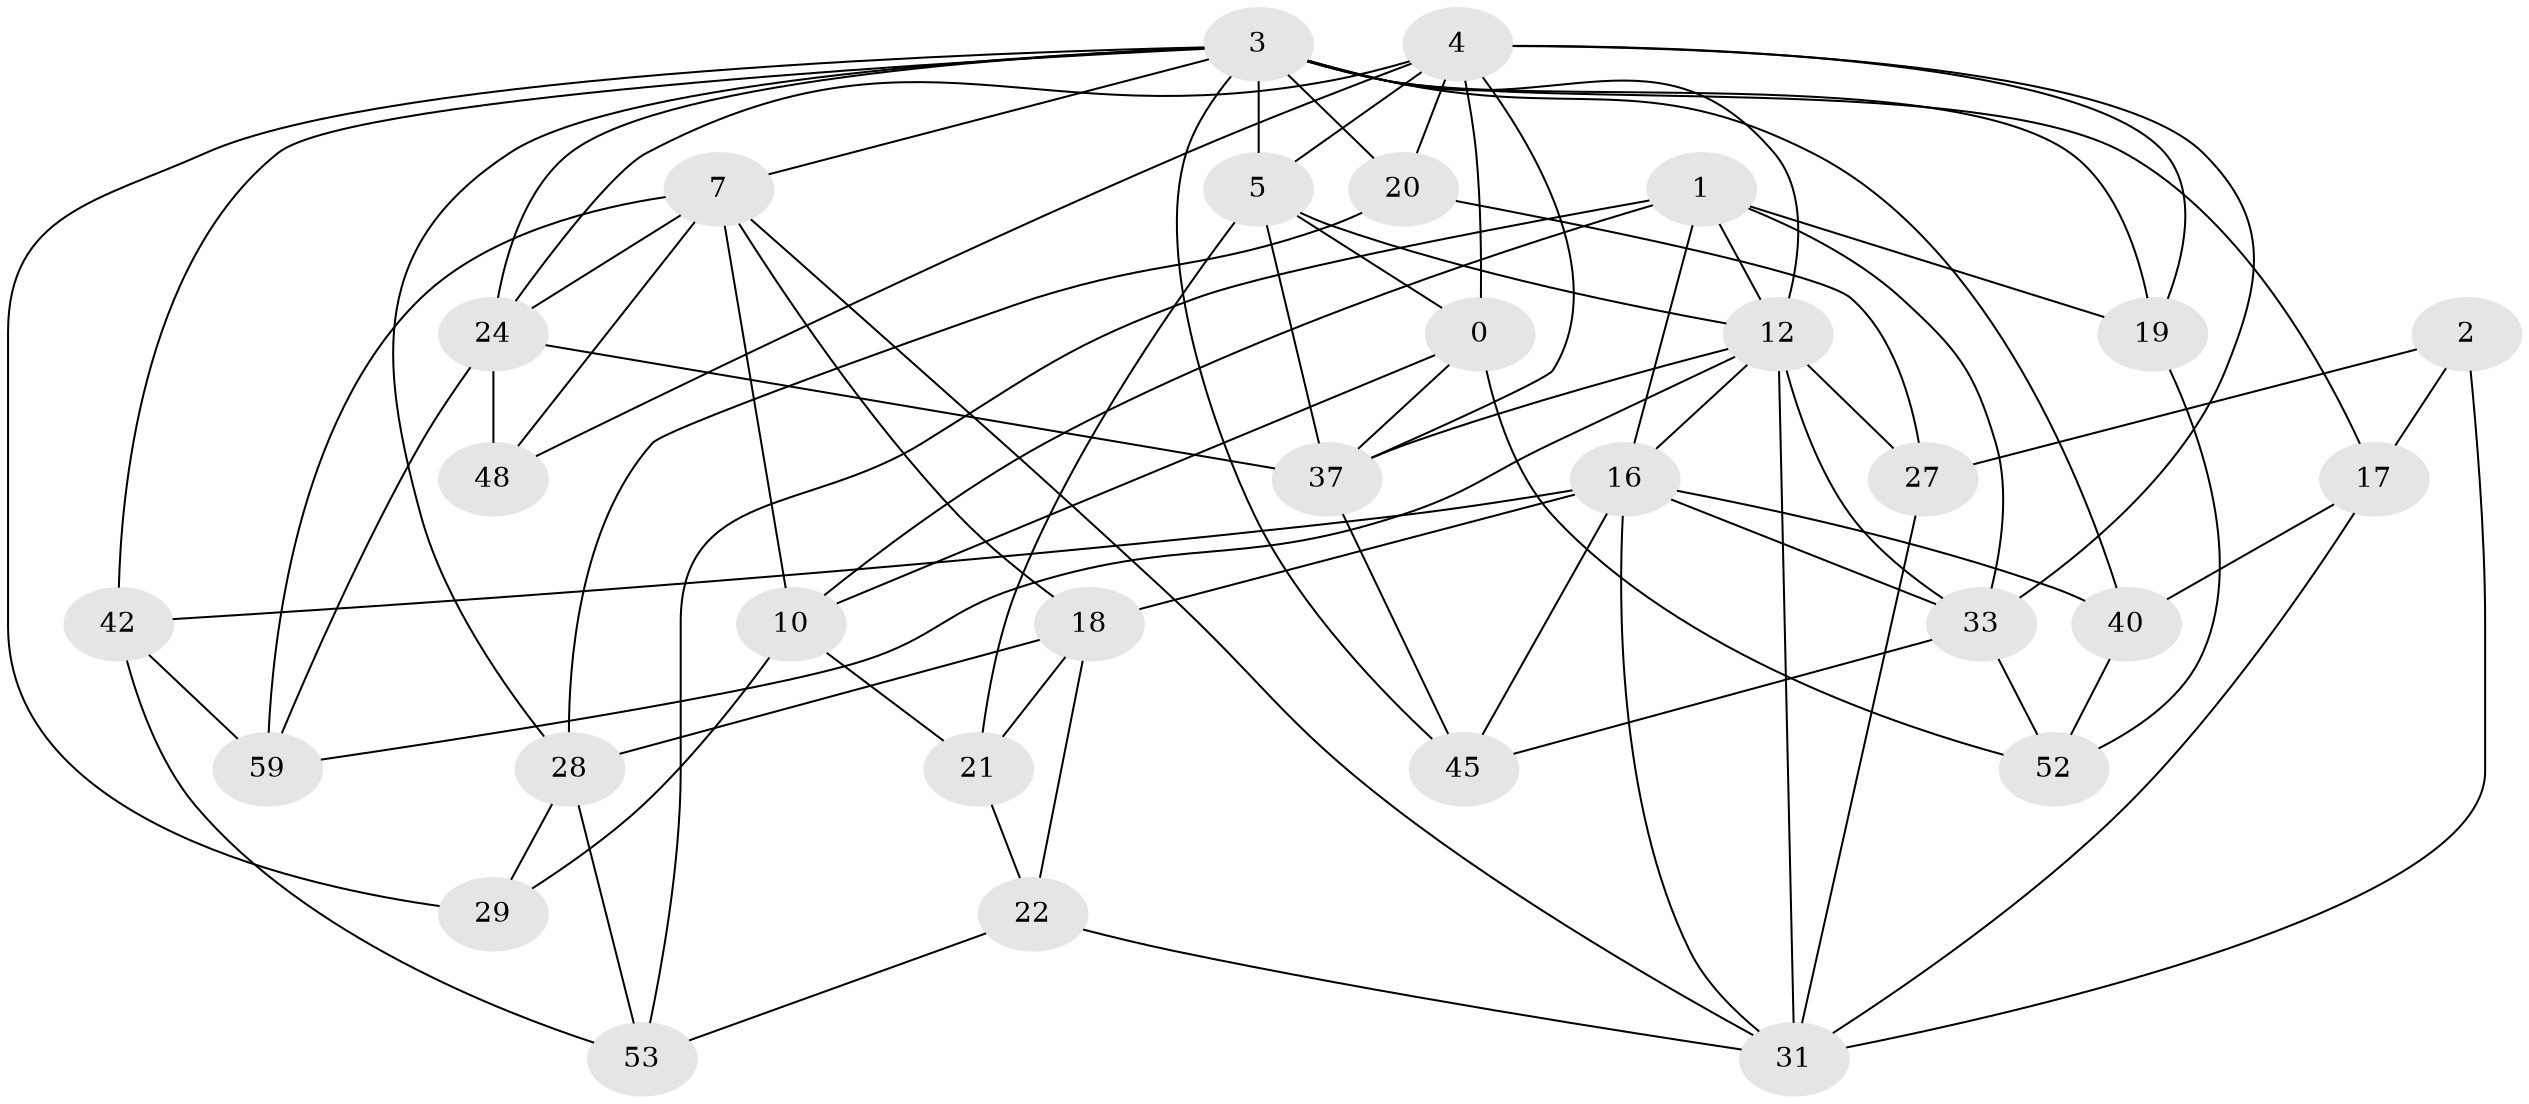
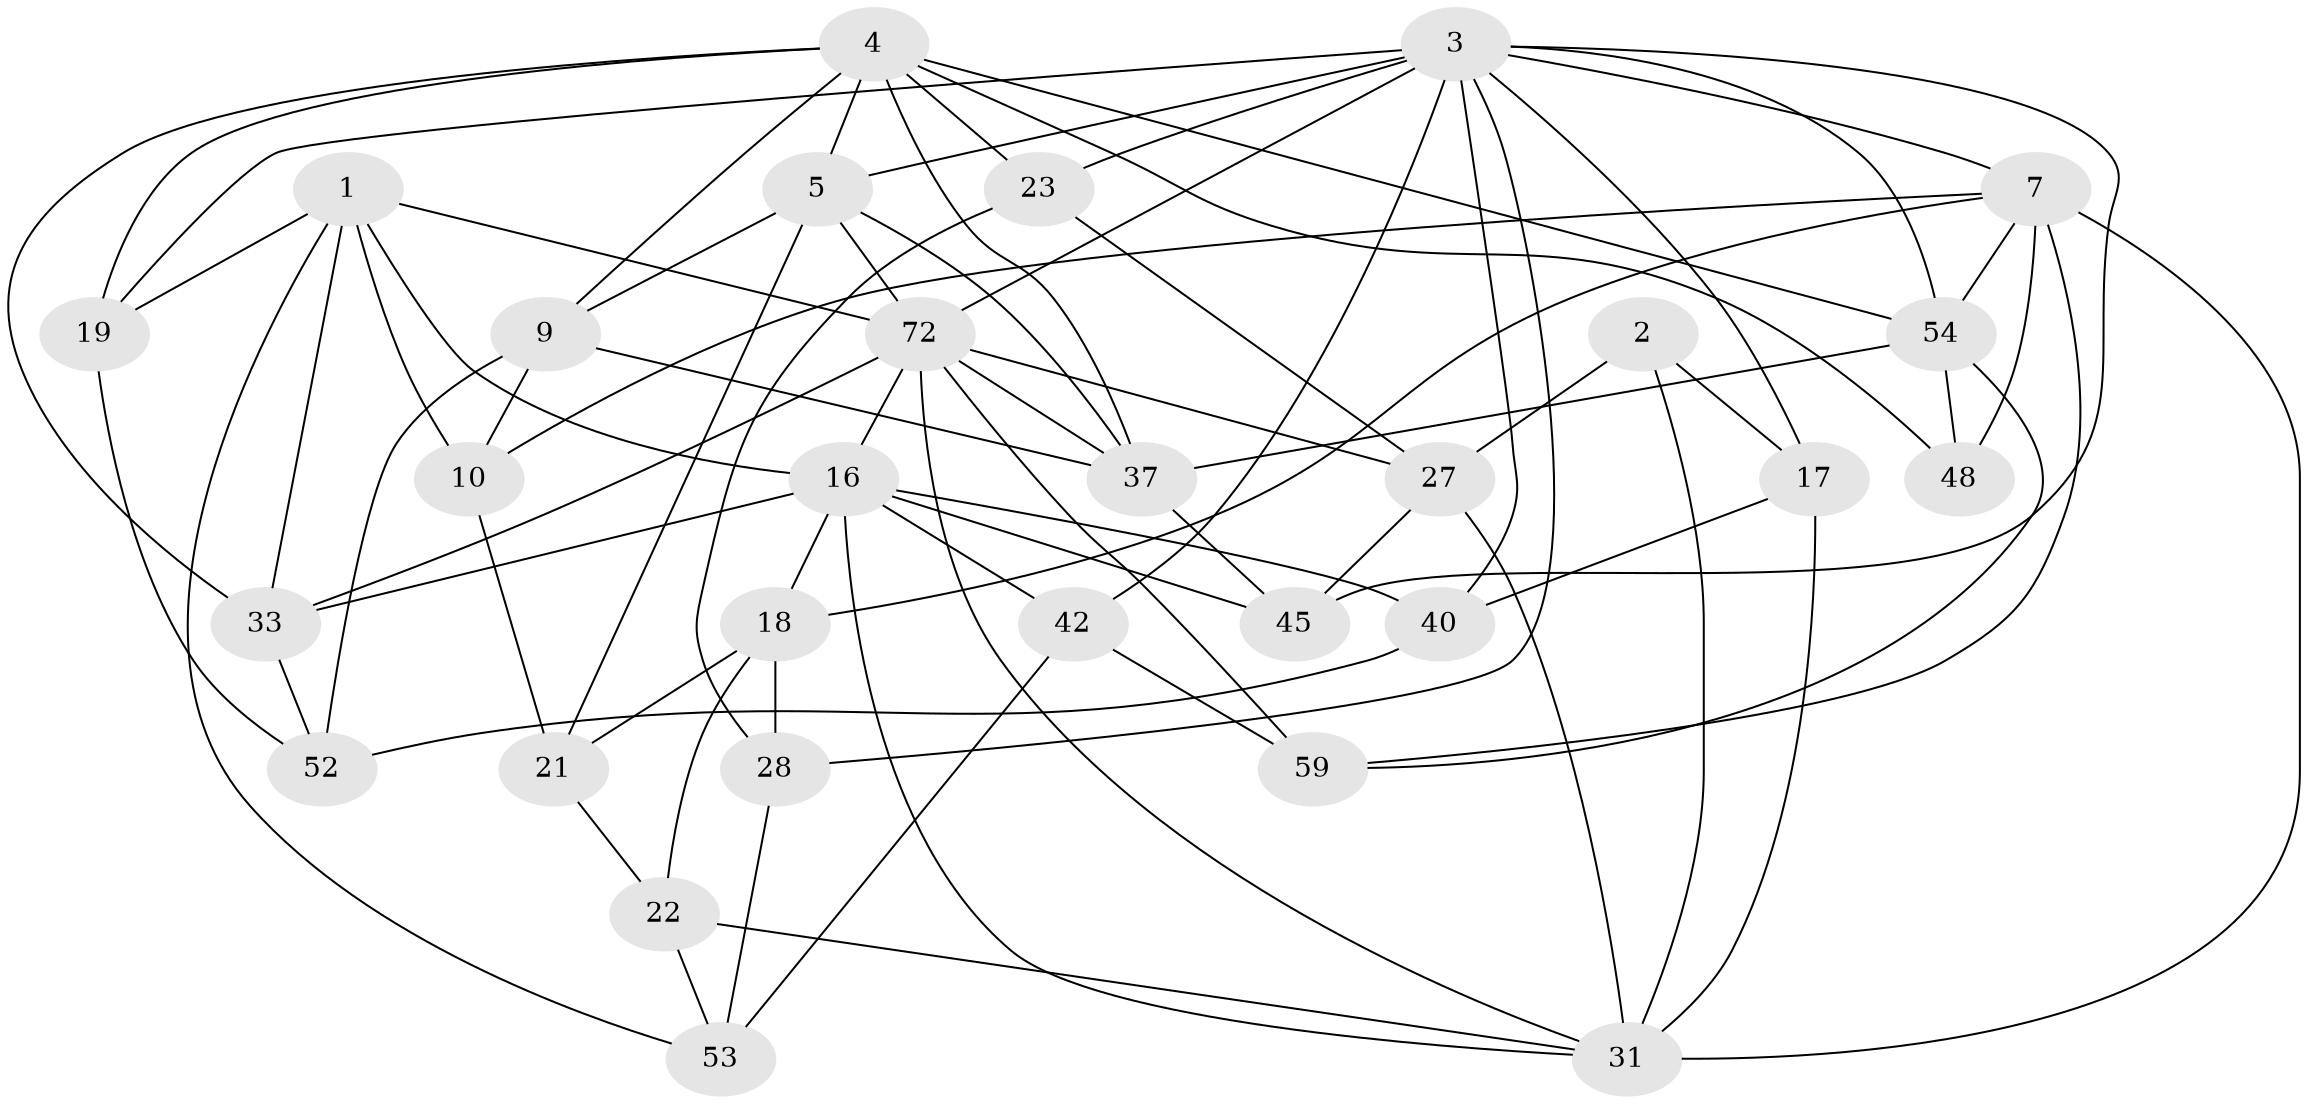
(1404, 189) -> (1039, 189)
(493, 334) -> (1941, 334)
(1480, 334) -> (546, 334)
(1778, 334) -> (920, 334)
(1723, 697) -> (1368, 552)
(493, 914) -> none
